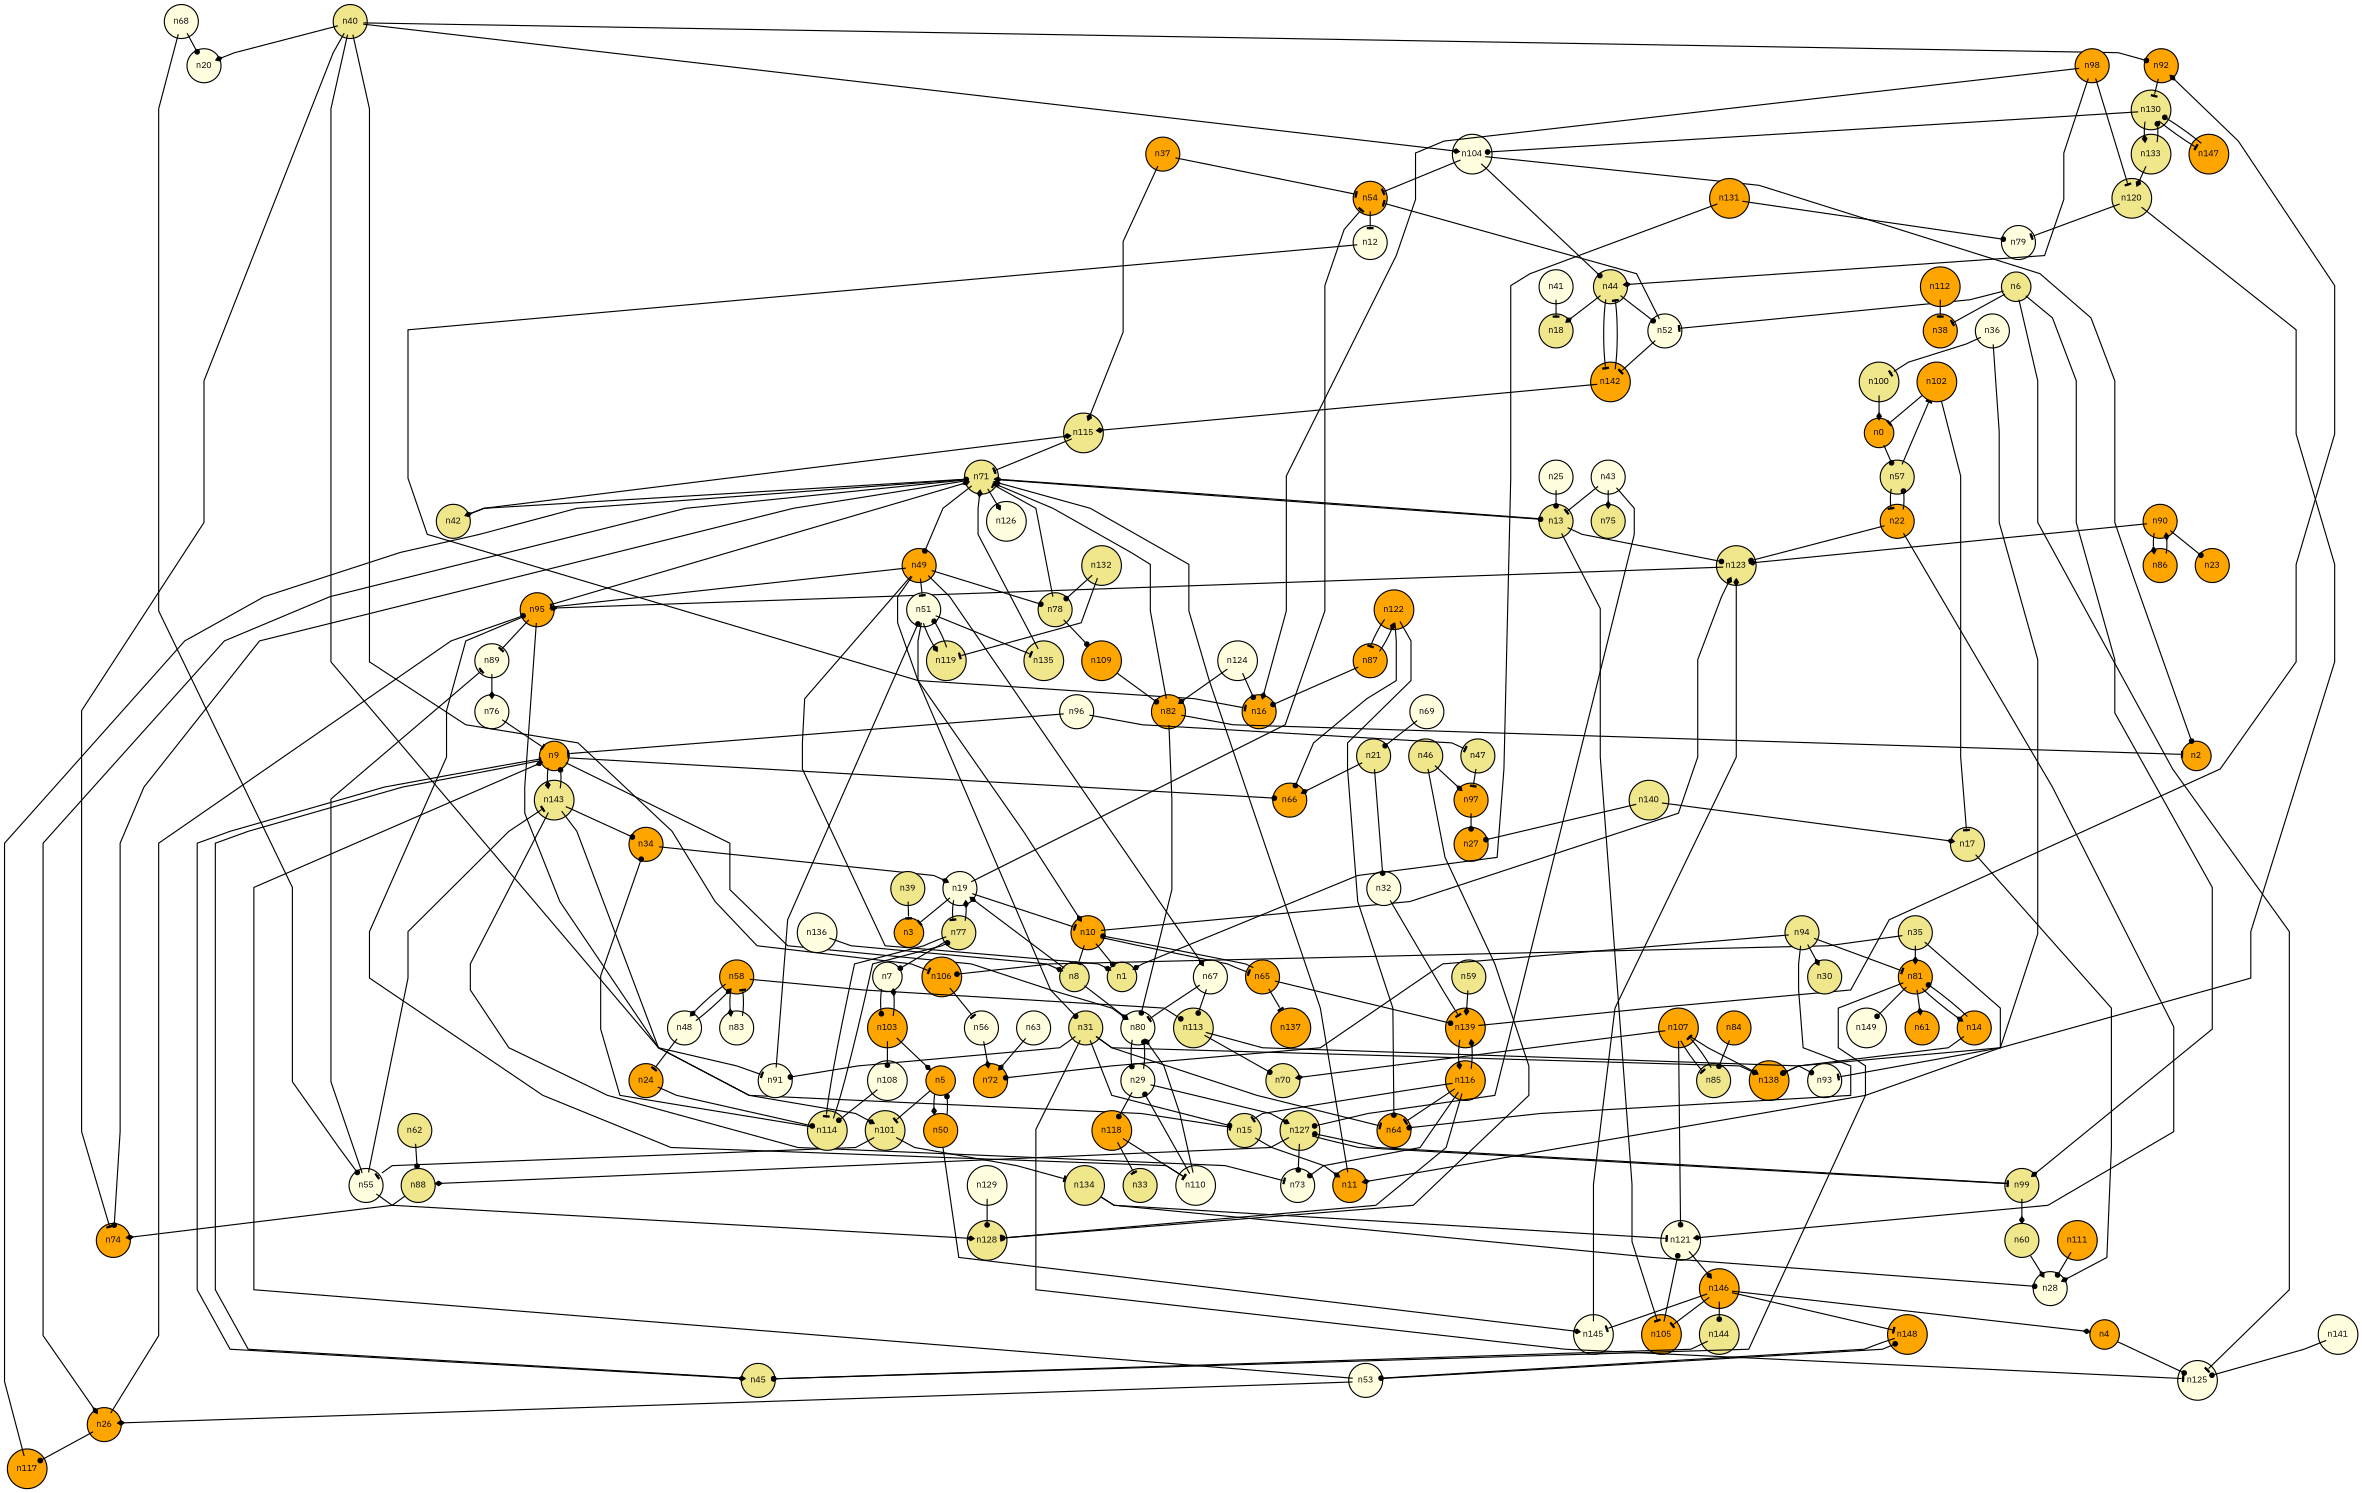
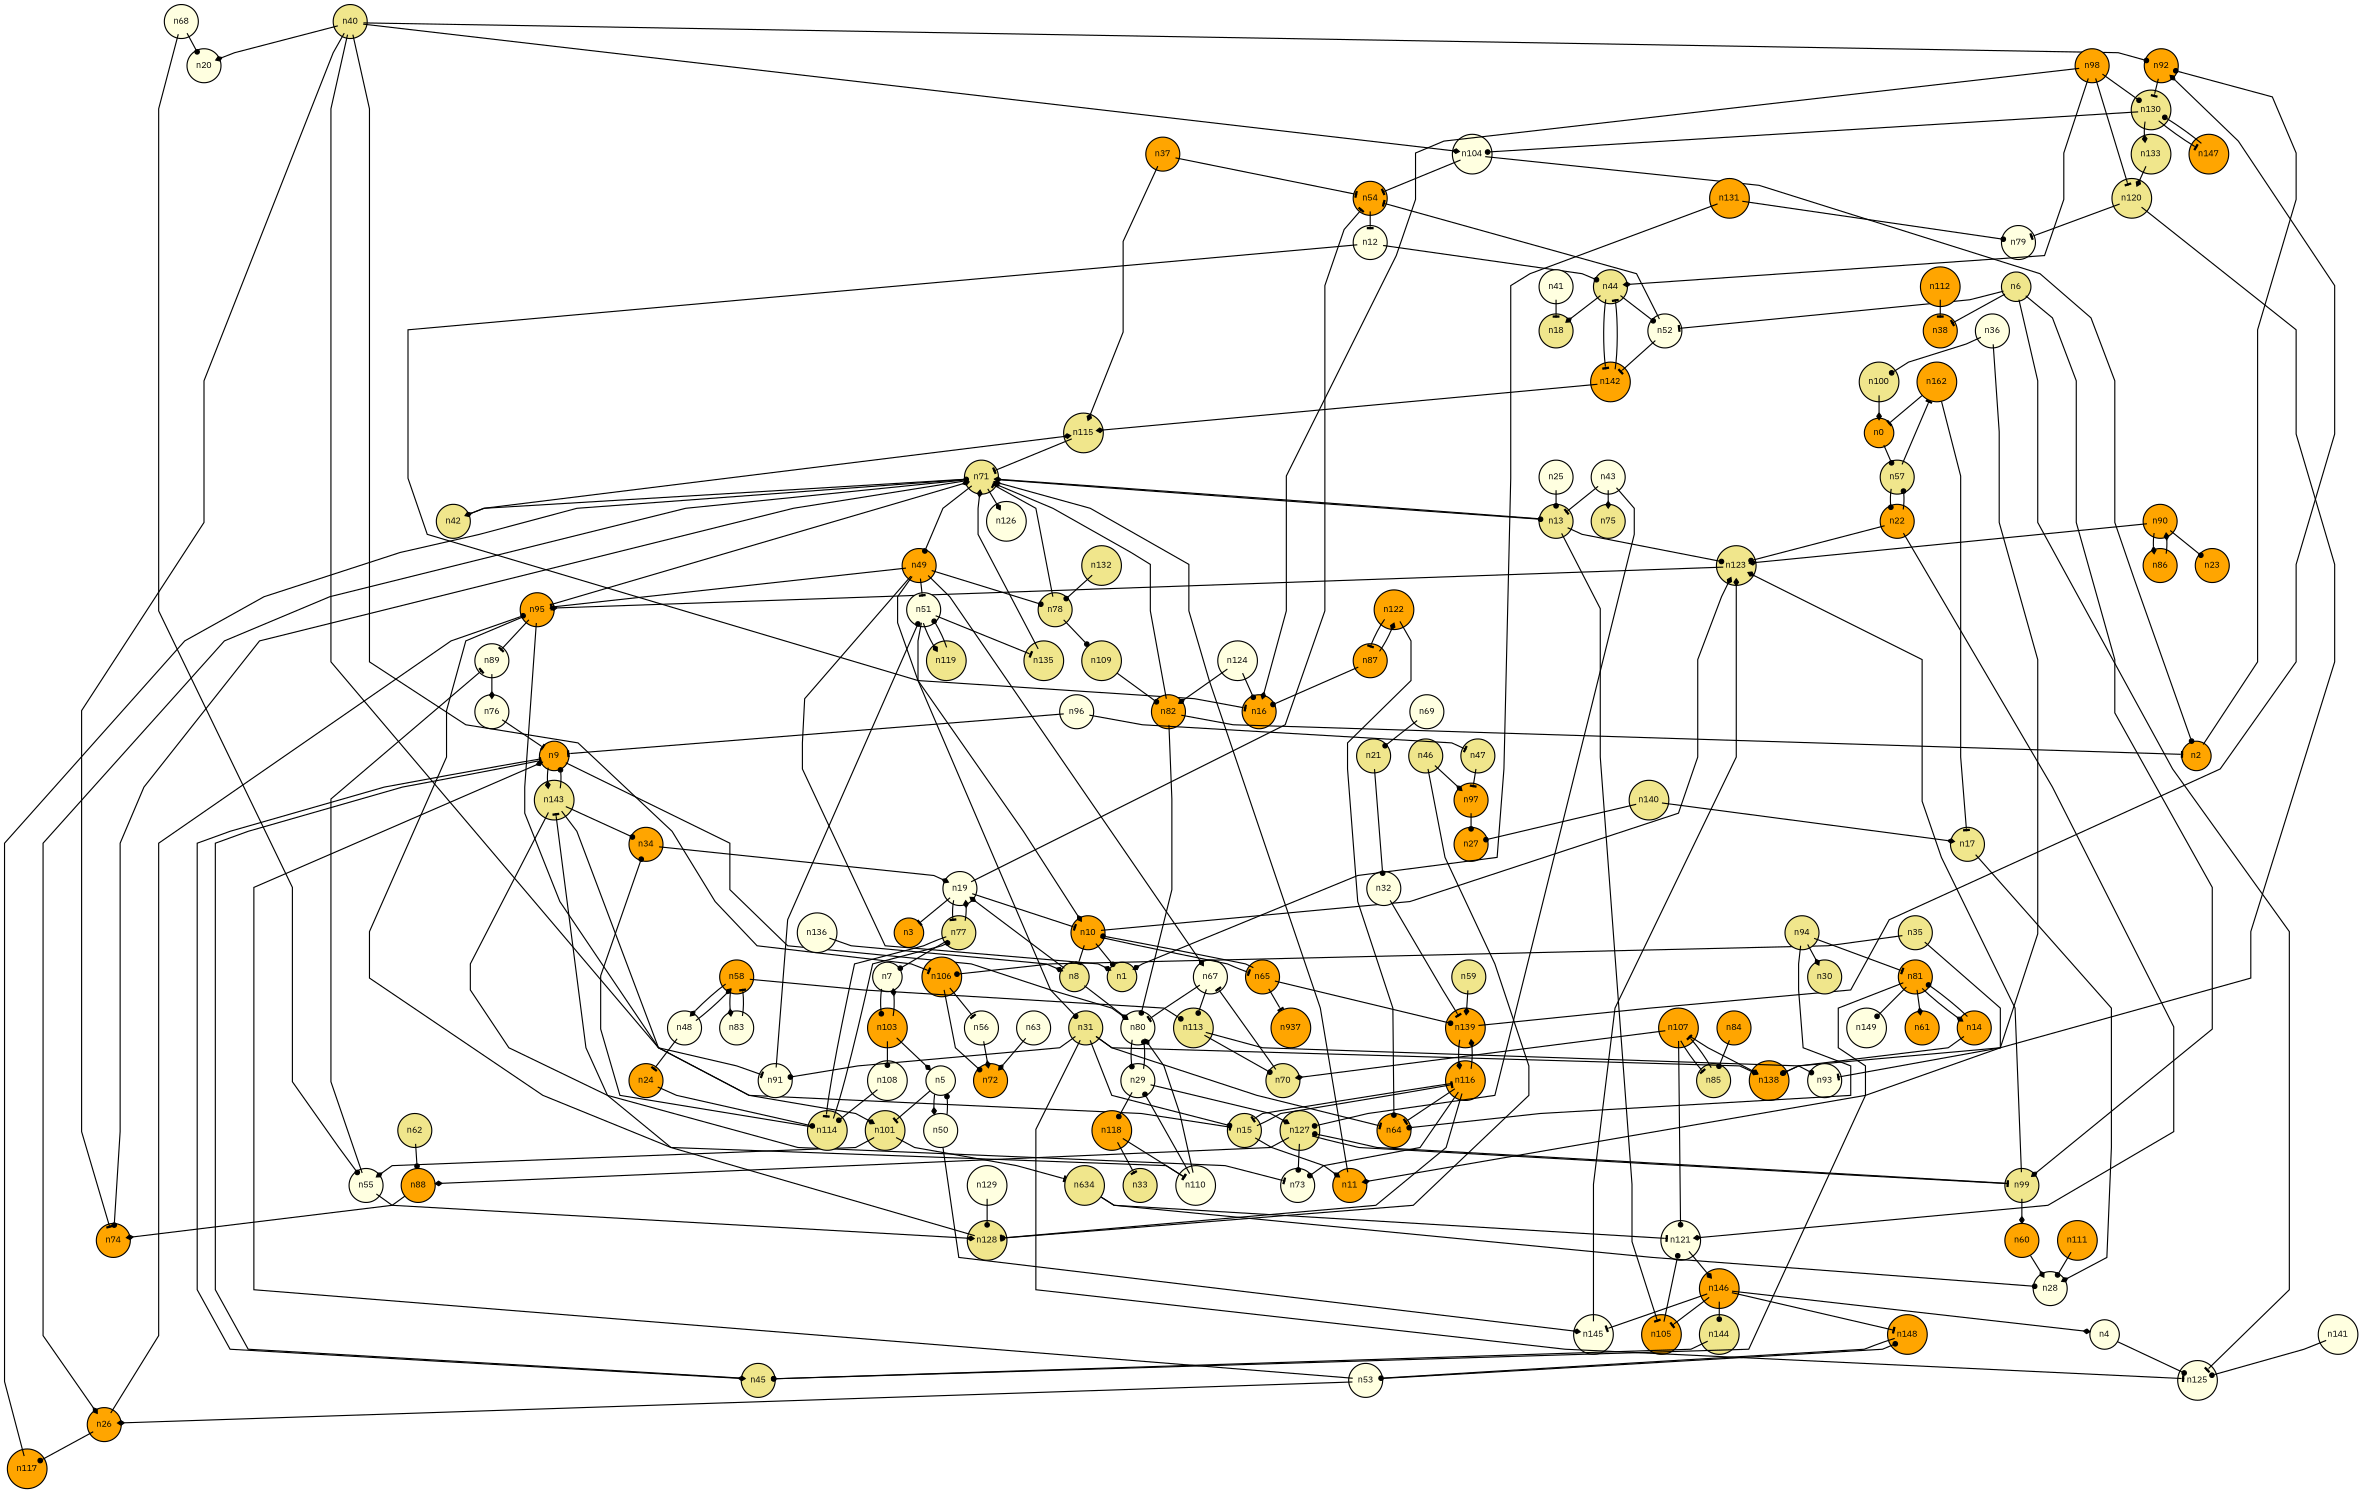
(2158, 134) -> (2120, 87)
(1540, 219) -> (1489, 261)
(1937, 353) -> (1937, 353)
none -> (2258, 375)
(1937, 382) -> (1937, 382)
(1890, 498) -> (1890, 498)
(1044, 633) -> none
(1102, 661) -> (1102, 661)
(1290, 800) -> none
none -> (1932, 831)
(908, 889) -> none
(1915, 951) -> none
(408, 964) -> (651, 1131)
(1412, 985) -> (953, 1034)
(1291, 1028) -> (1291, 1028)
none -> (1248, 1030)
(941, 1081) -> (941, 1081)
none -> (1352, 1102)
(941, 1130) -> (941, 1130)
(628, 1156) -> (628, 1156)
(418, 1185) -> (418, 1185)
(1085, 1185) -> (1085, 1185)
(2022, 1240) -> (2022, 1240)
(2105, 1334) -> (2105, 1334)
